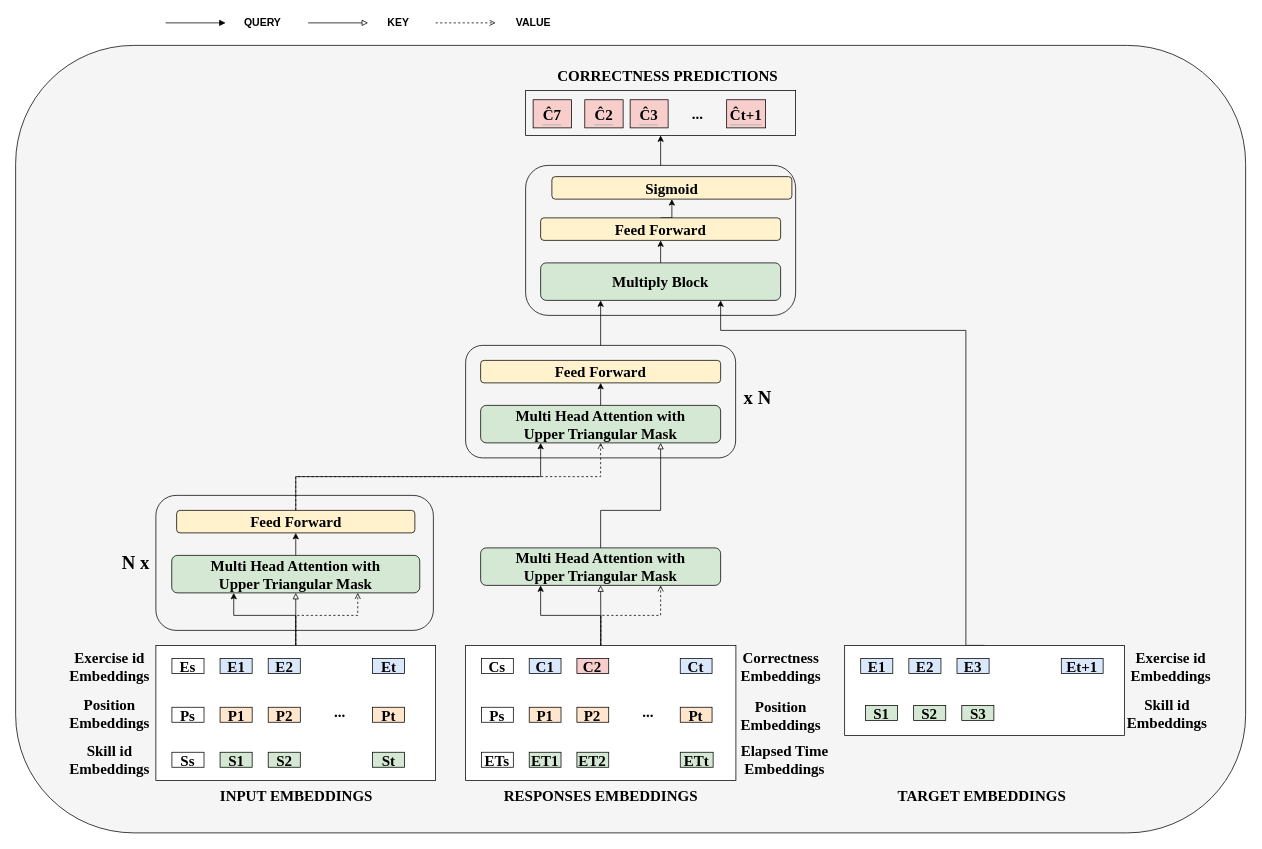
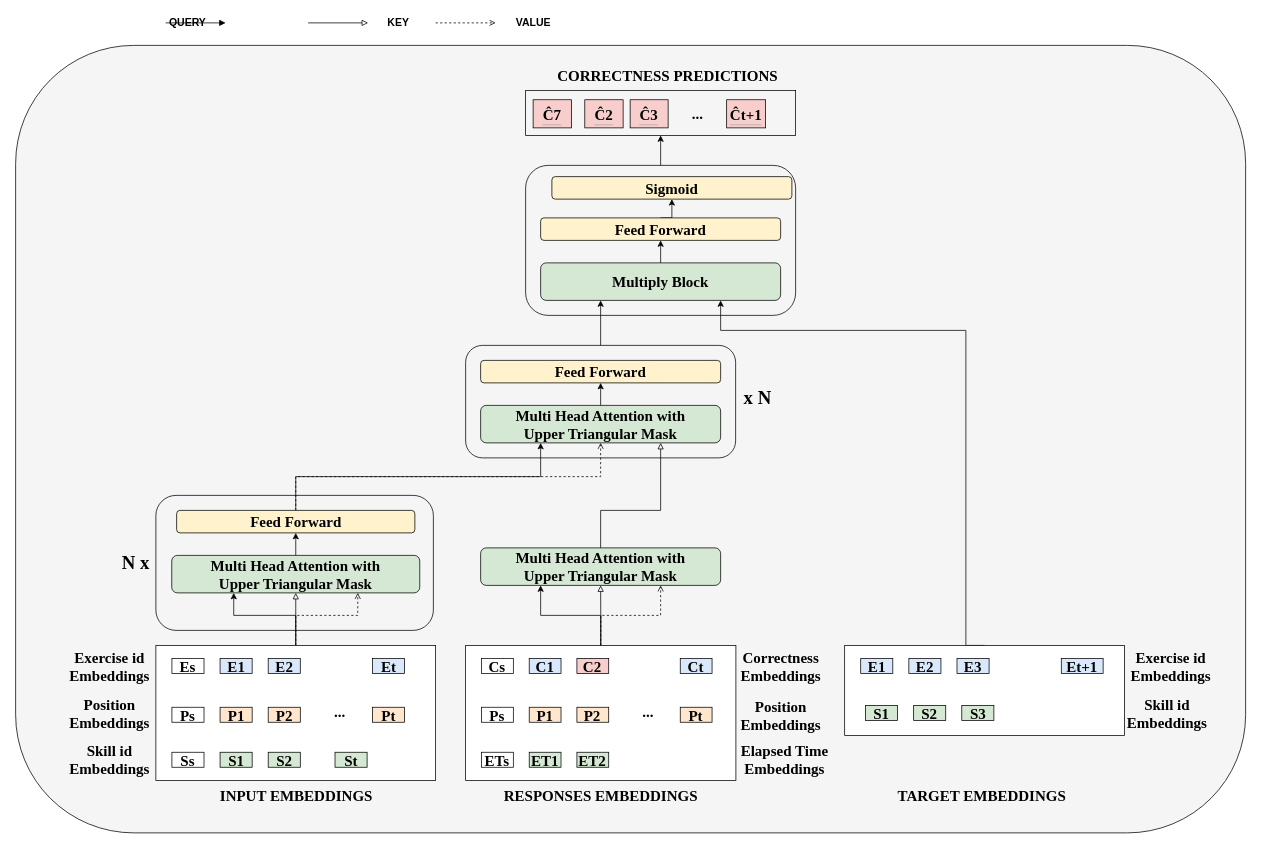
(262, 23) -> (187, 23)
(388, 760) -> (351, 760)
(696, 760) -> none
